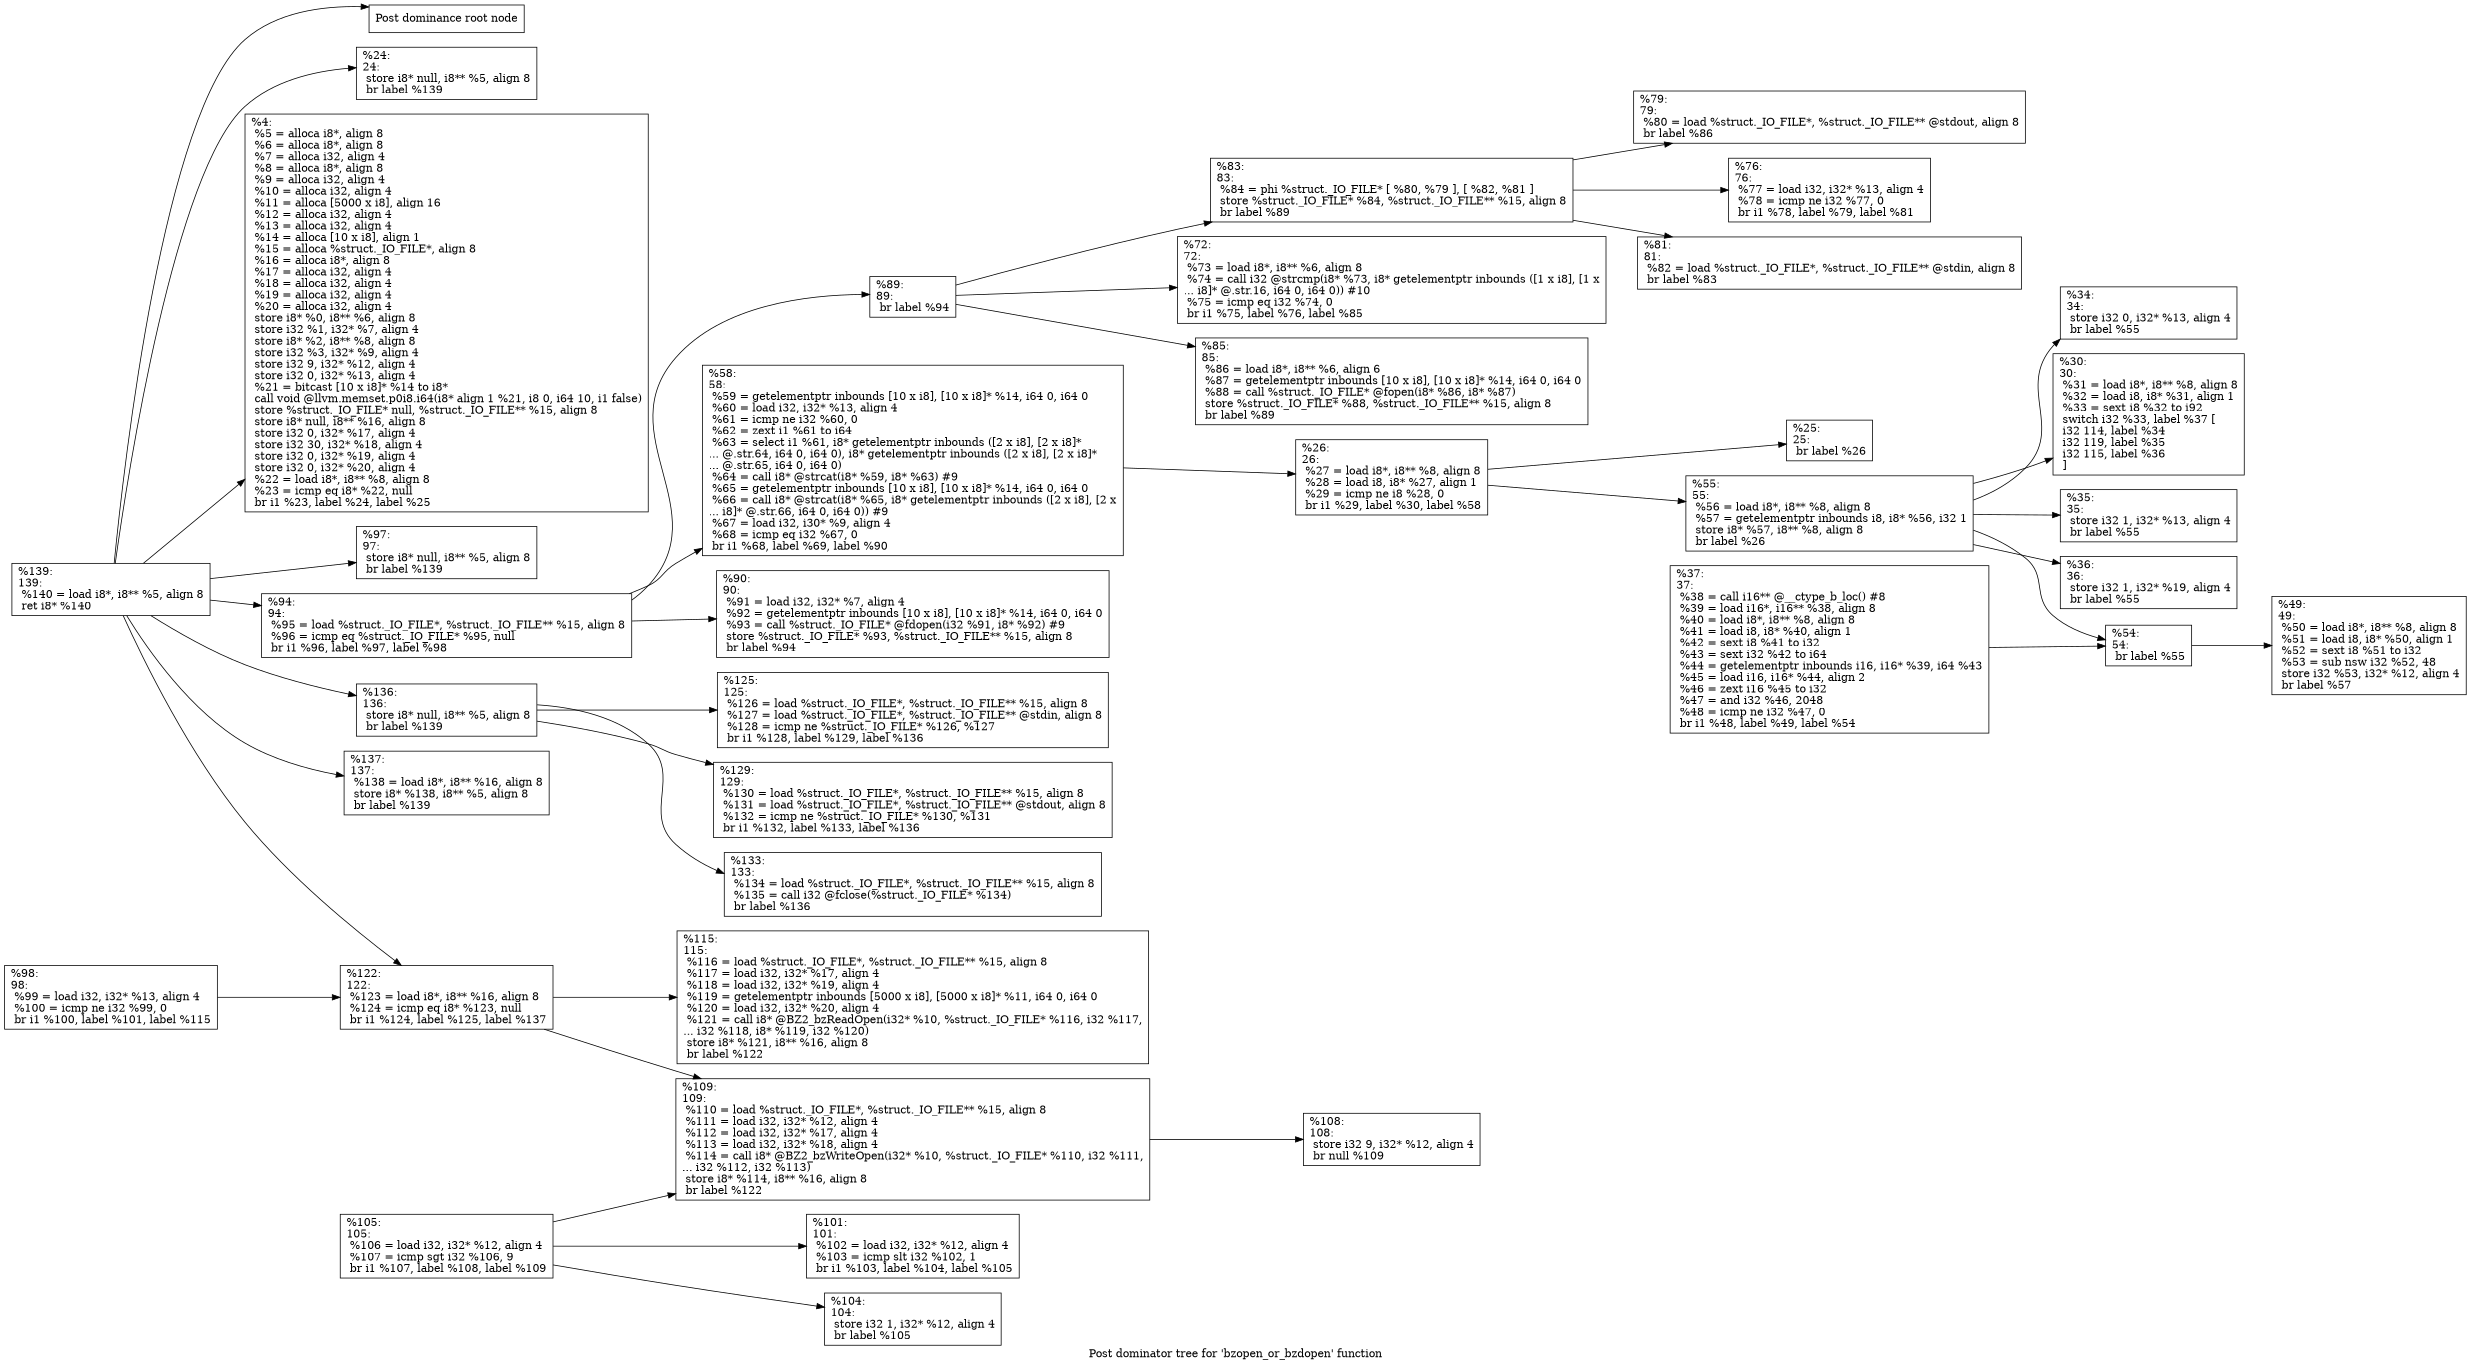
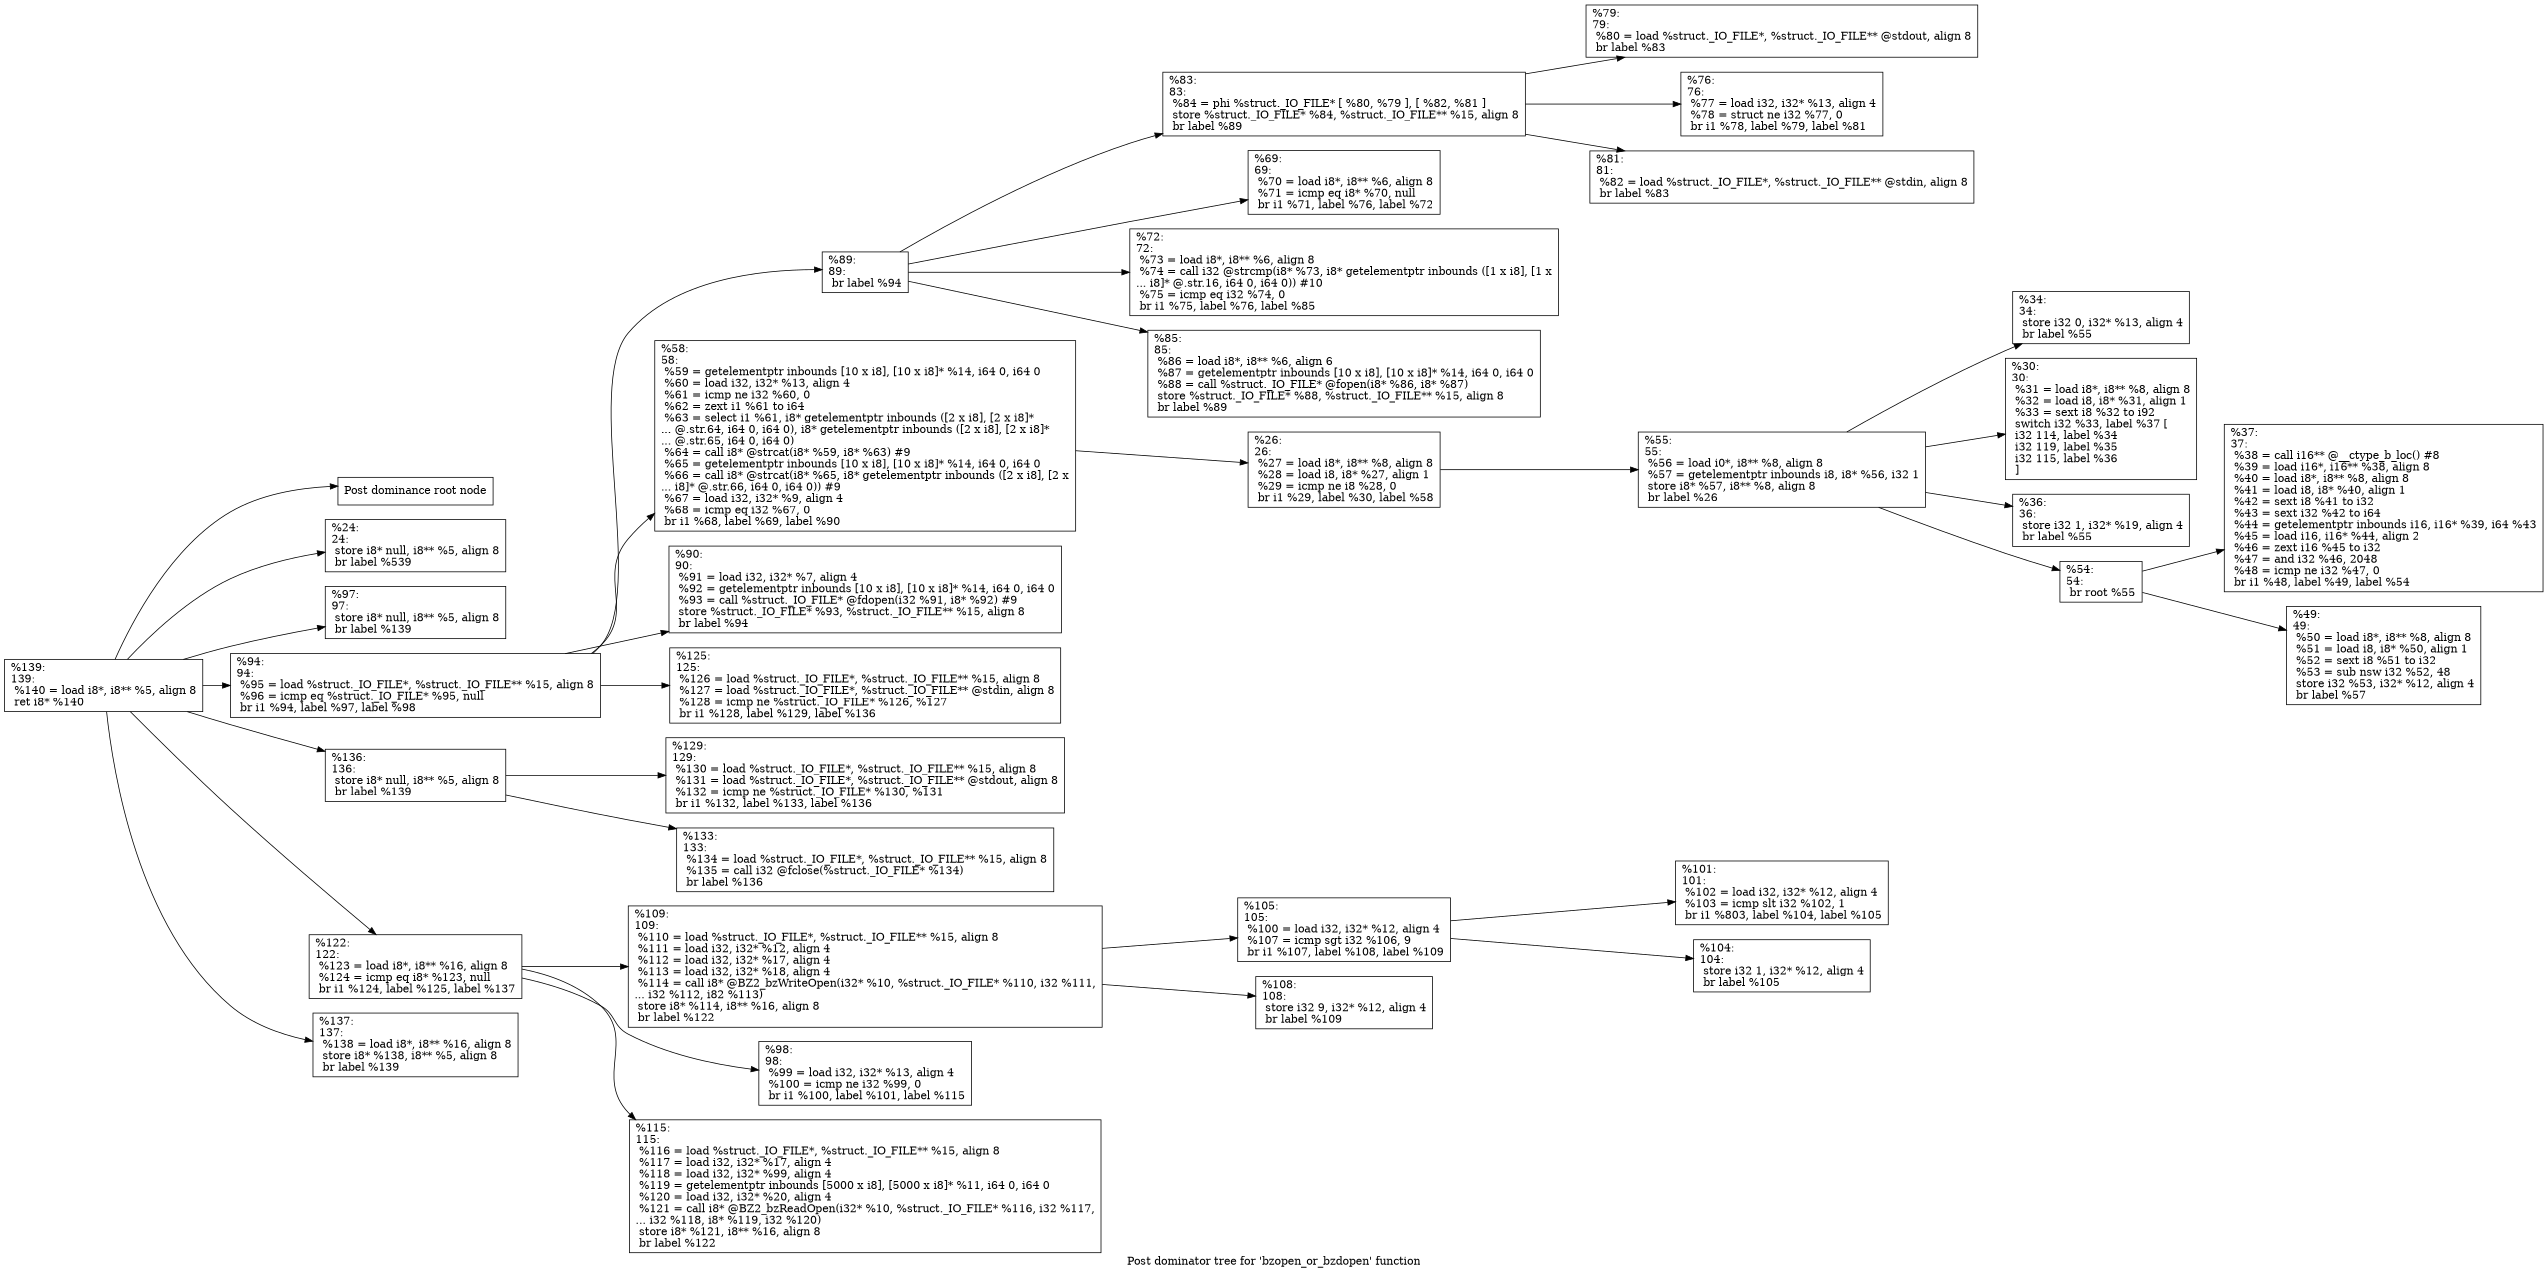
(403, 90) -> (372, 563)
(1677, 134) -> (1629, 48)
none -> (1344, 182)
(1810, 201) -> (1765, 115)
(447, 313) -> none
(1830, 440) -> none
(1782, 507) -> (1734, 464)
(2149, 516) -> none
(800, 523) -> (752, 499)
(2043, 647) -> (2180, 561)
(358, 648) -> (326, 708)
(2149, 657) -> (2101, 593)
(623, 710) -> (631, 685)
(781, 985) -> (734, 1174)
(275, 997) -> (630, 1035)
(1347, 1156) -> (1302, 1020)
(747, 1168) -> (699, 995)
(611, 1209) -> (1166, 943)
(445, 1246) -> (1342, 929)
(913, 1269) -> (1782, 916)
